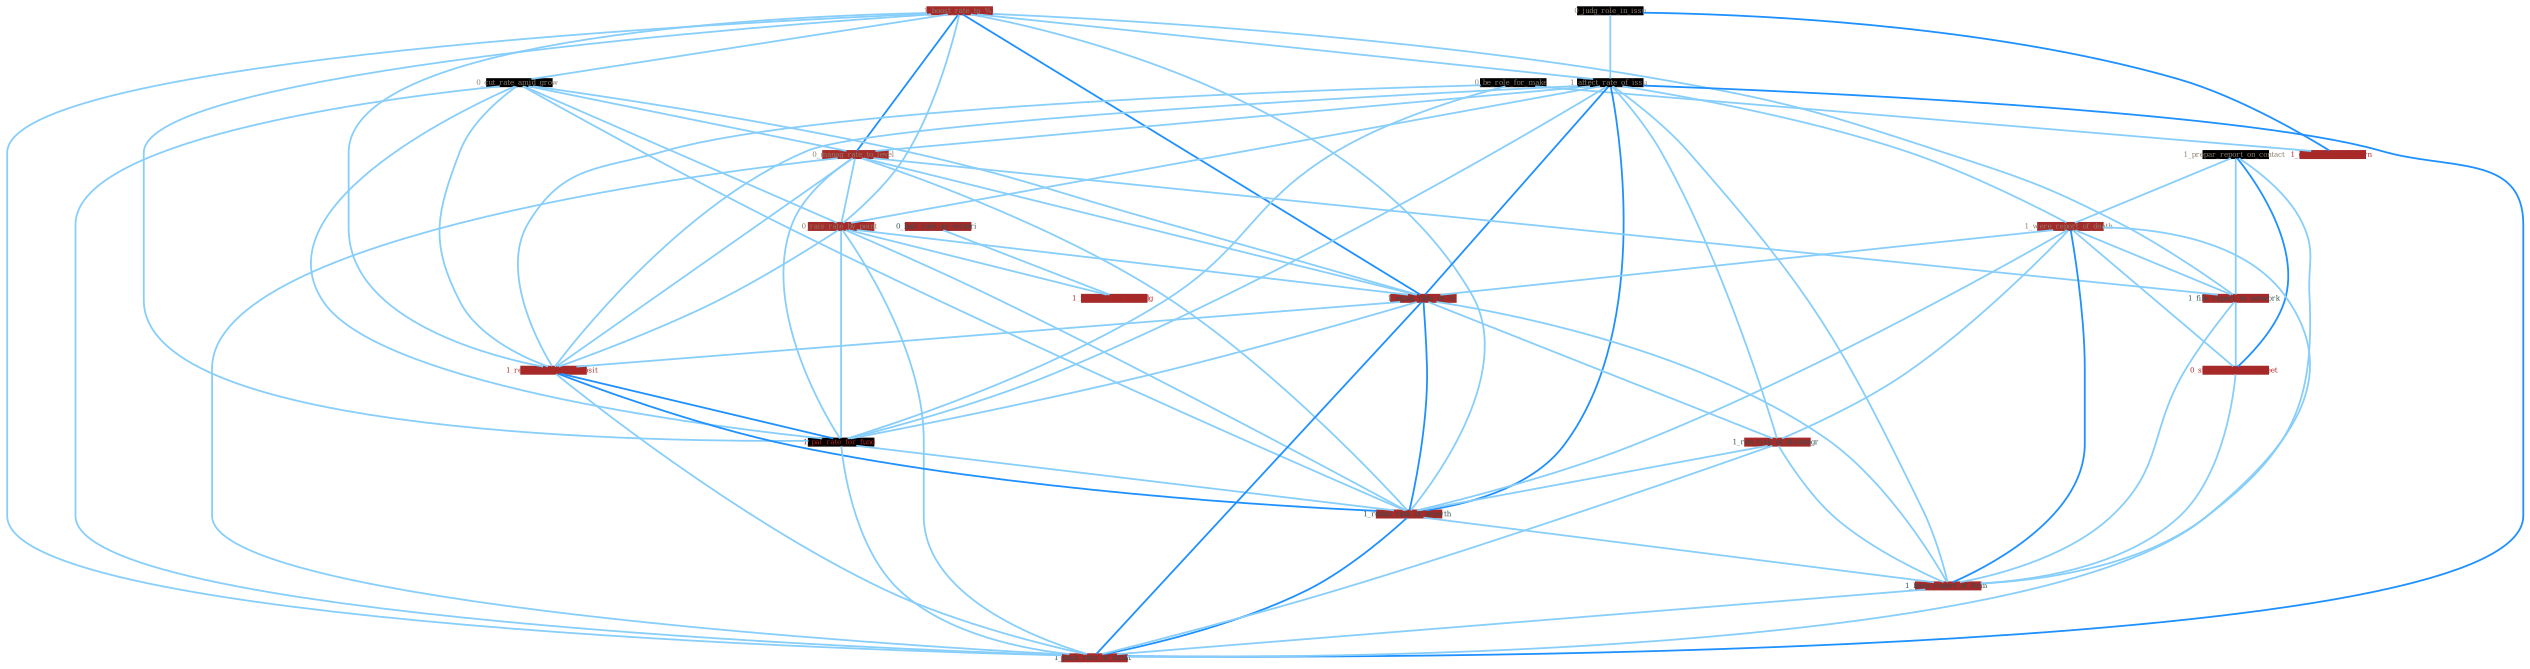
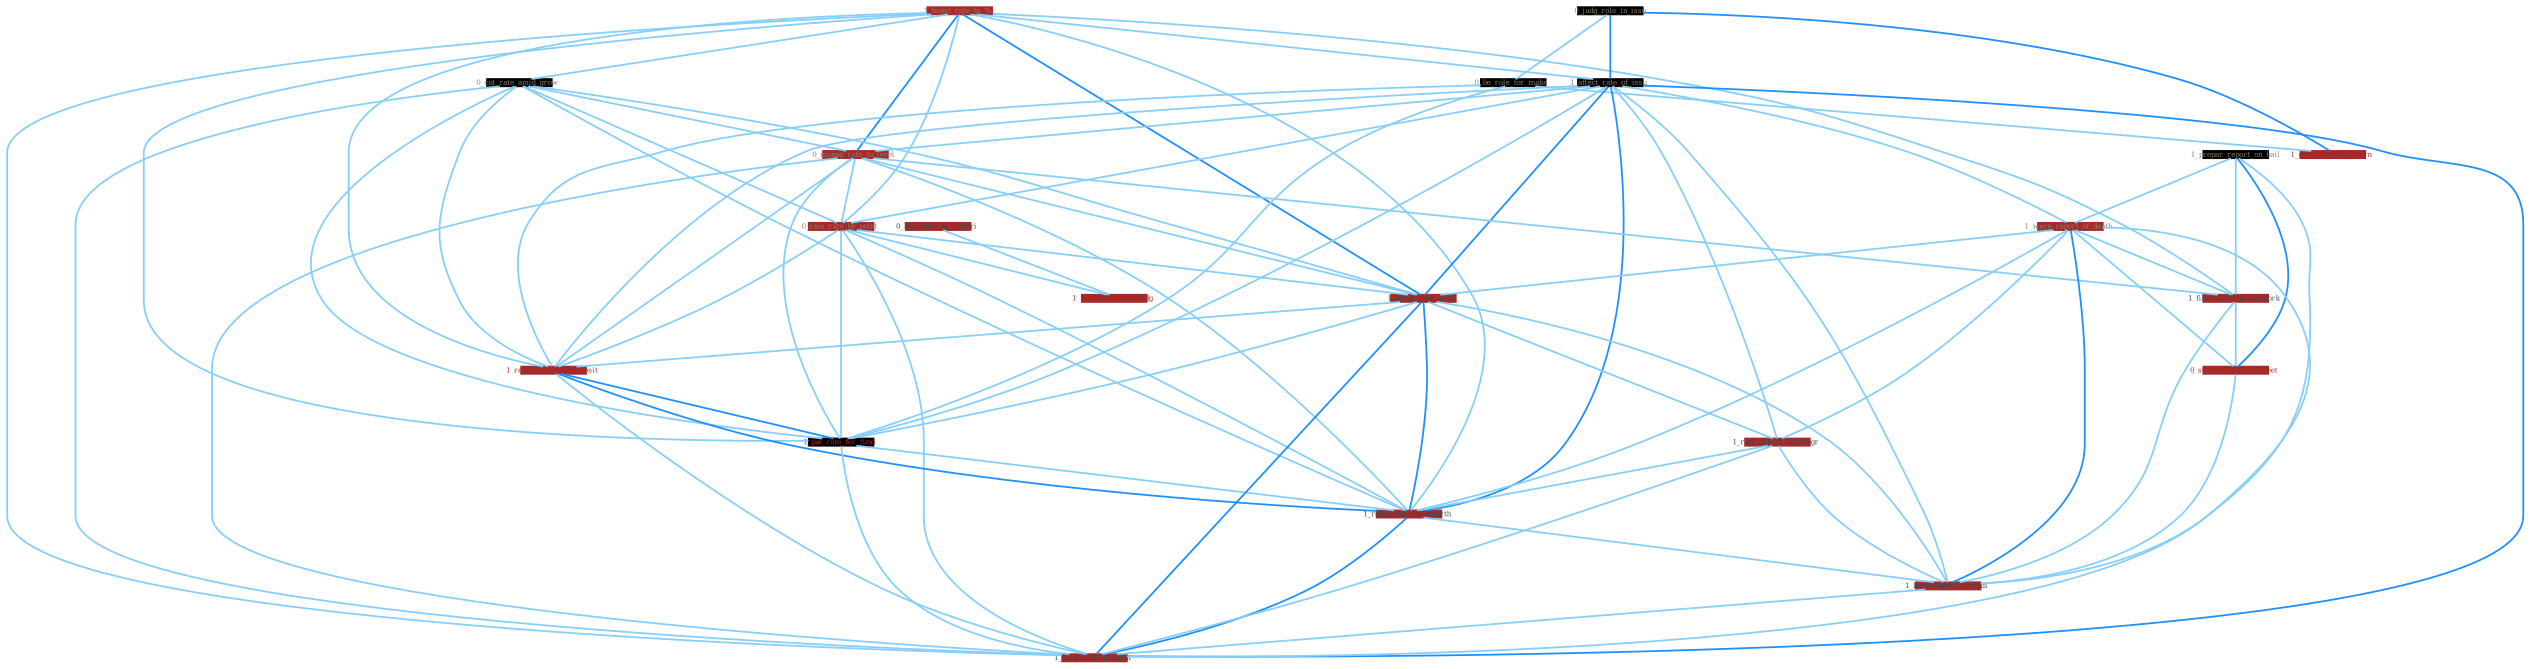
none -> (1561, 47)
(1610, 47) -> (1610, 47)
(2236, 155) -> (2236, 155)
